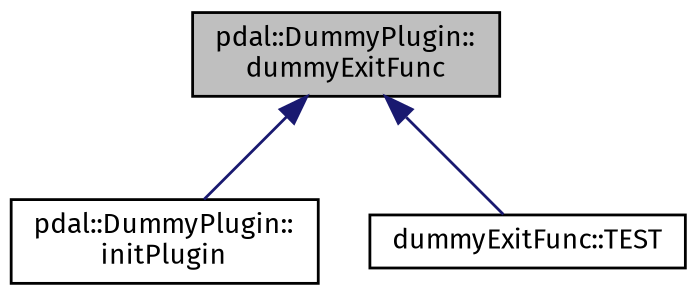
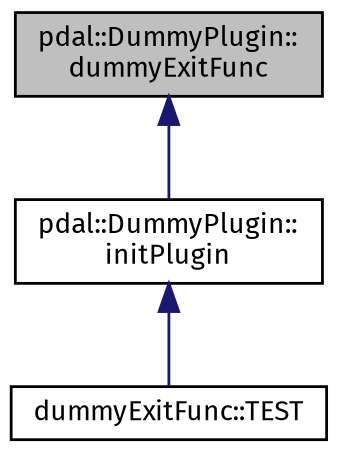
(455, 166) -> (169, 349)
